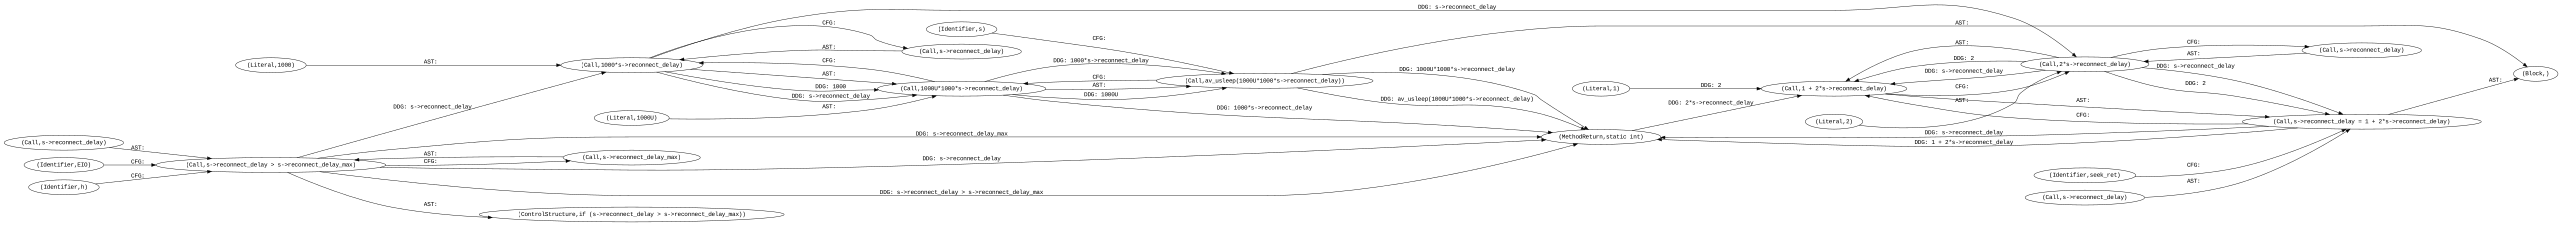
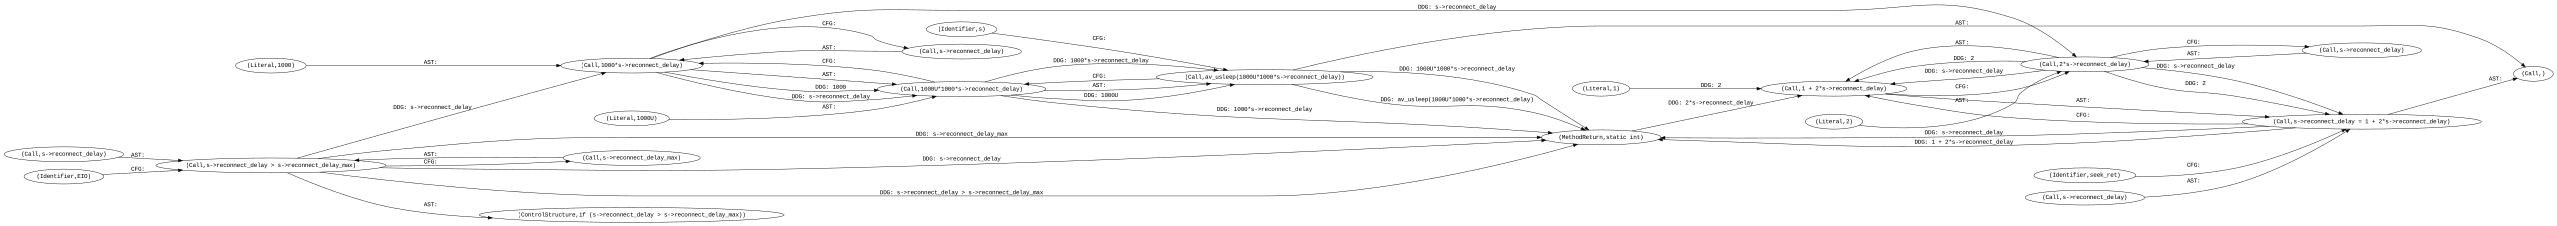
(2536, 74) -> (2533, 74)
(64, 187) -> none
